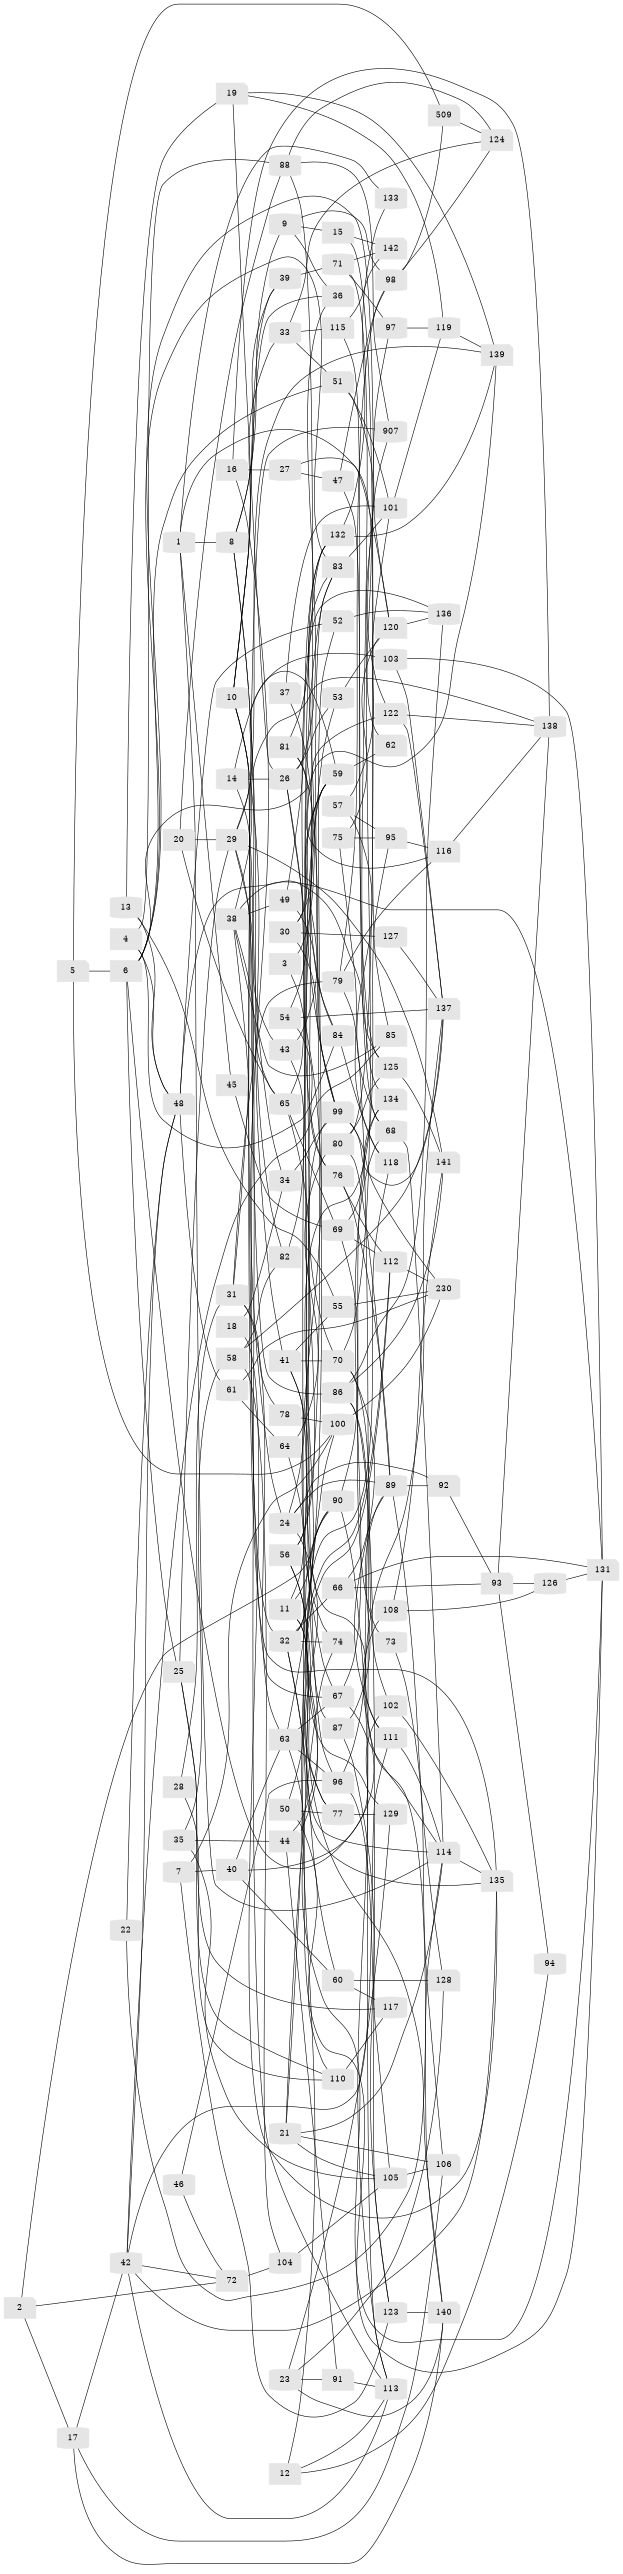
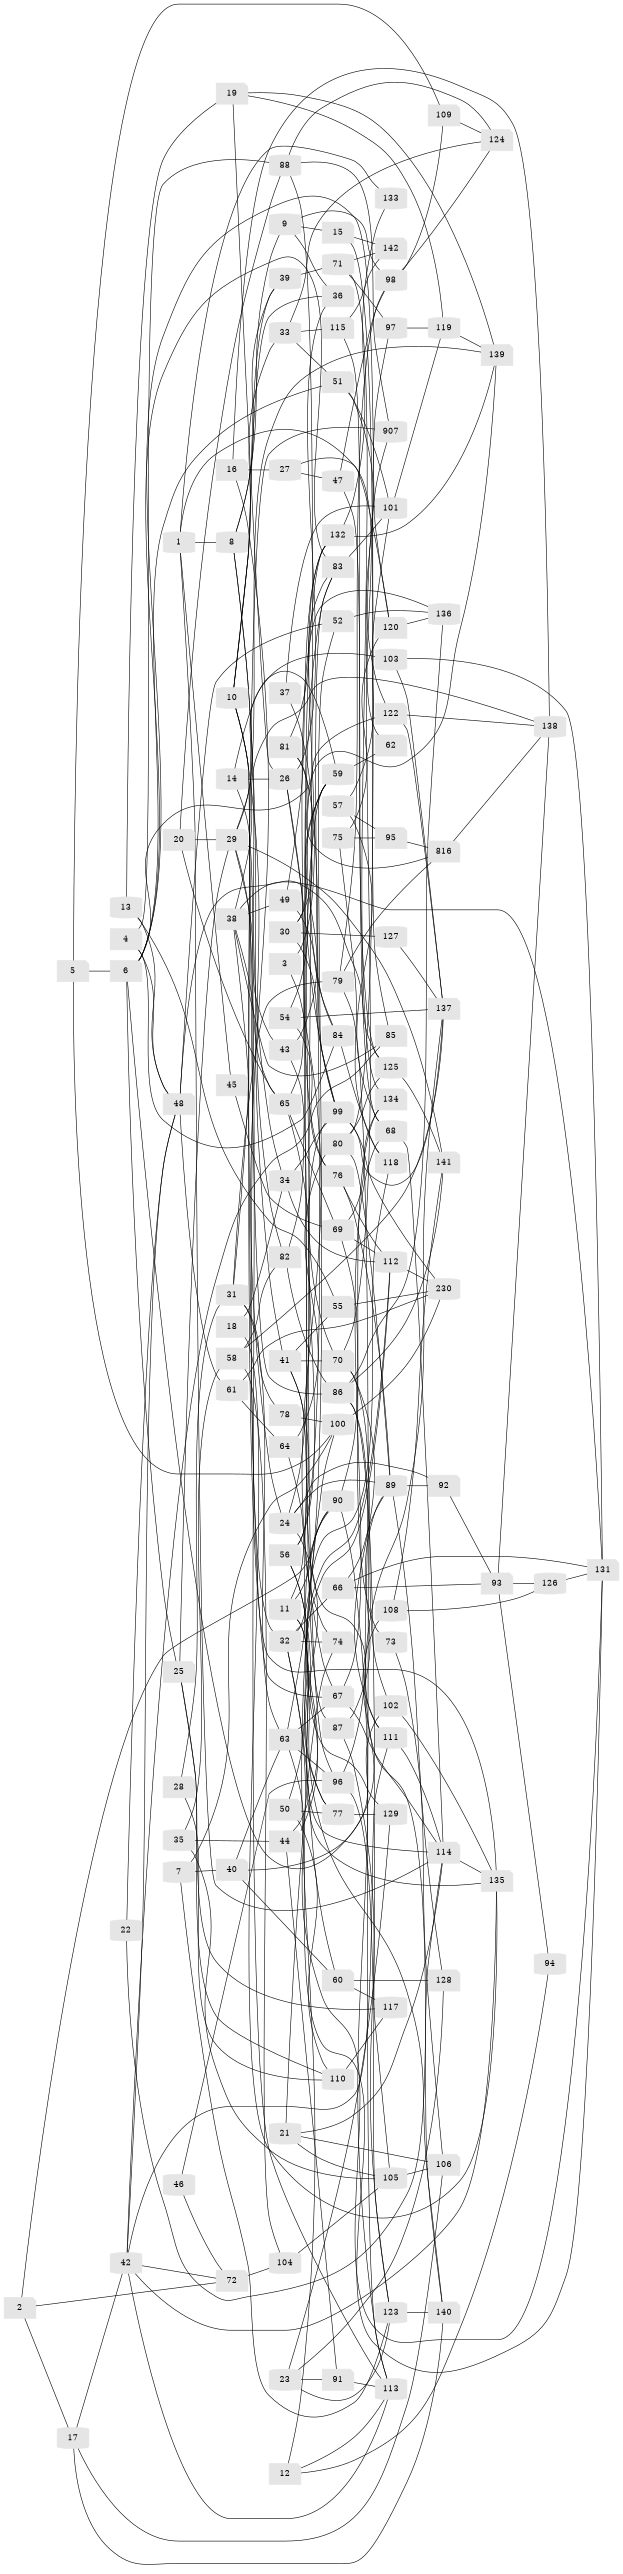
(444, 115) -> (444, 115)
(338, 698) -> none
(444, 852) -> (444, 852)
(341, 1202) -> none
none -> (314, 1239)
none -> (301, 1327)
(396, 2411) -> (356, 2394)
